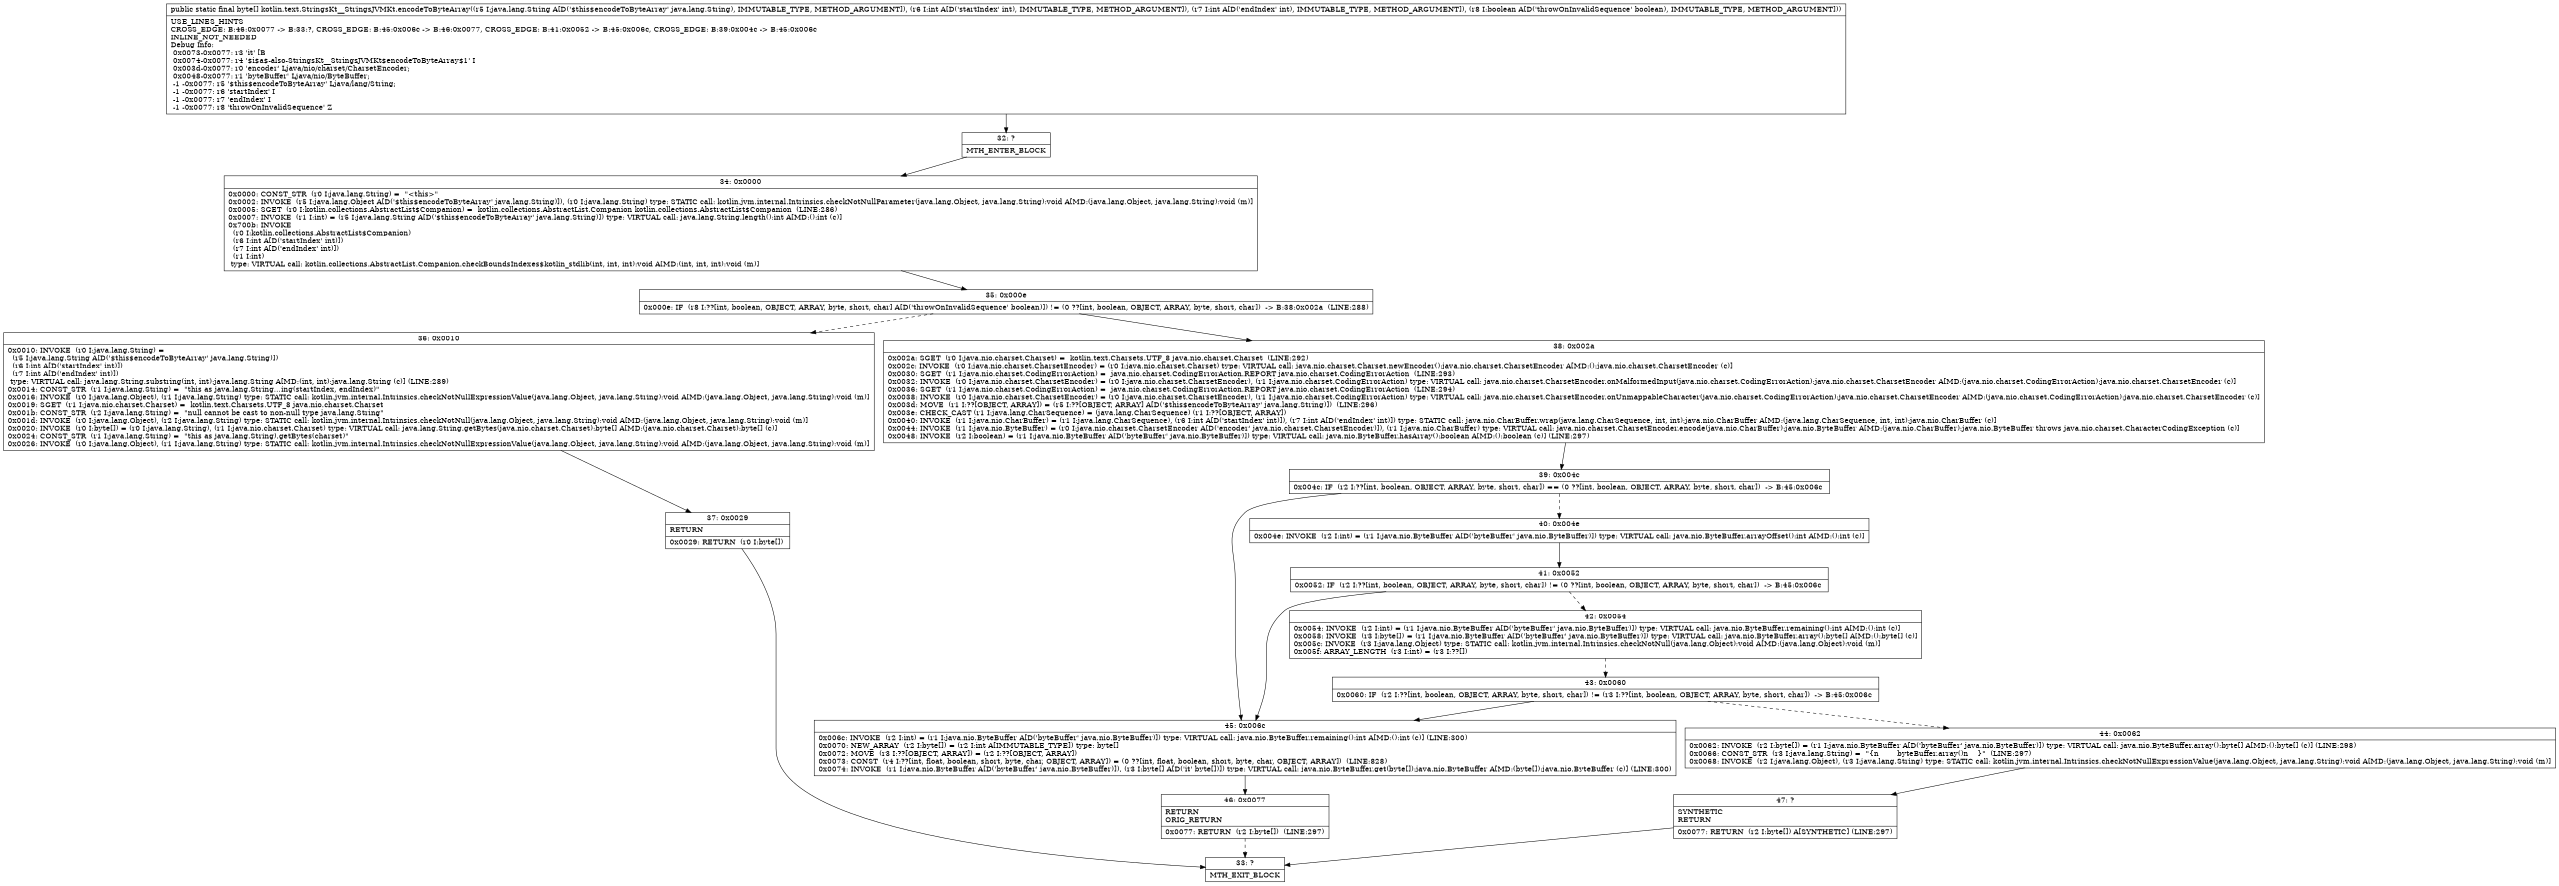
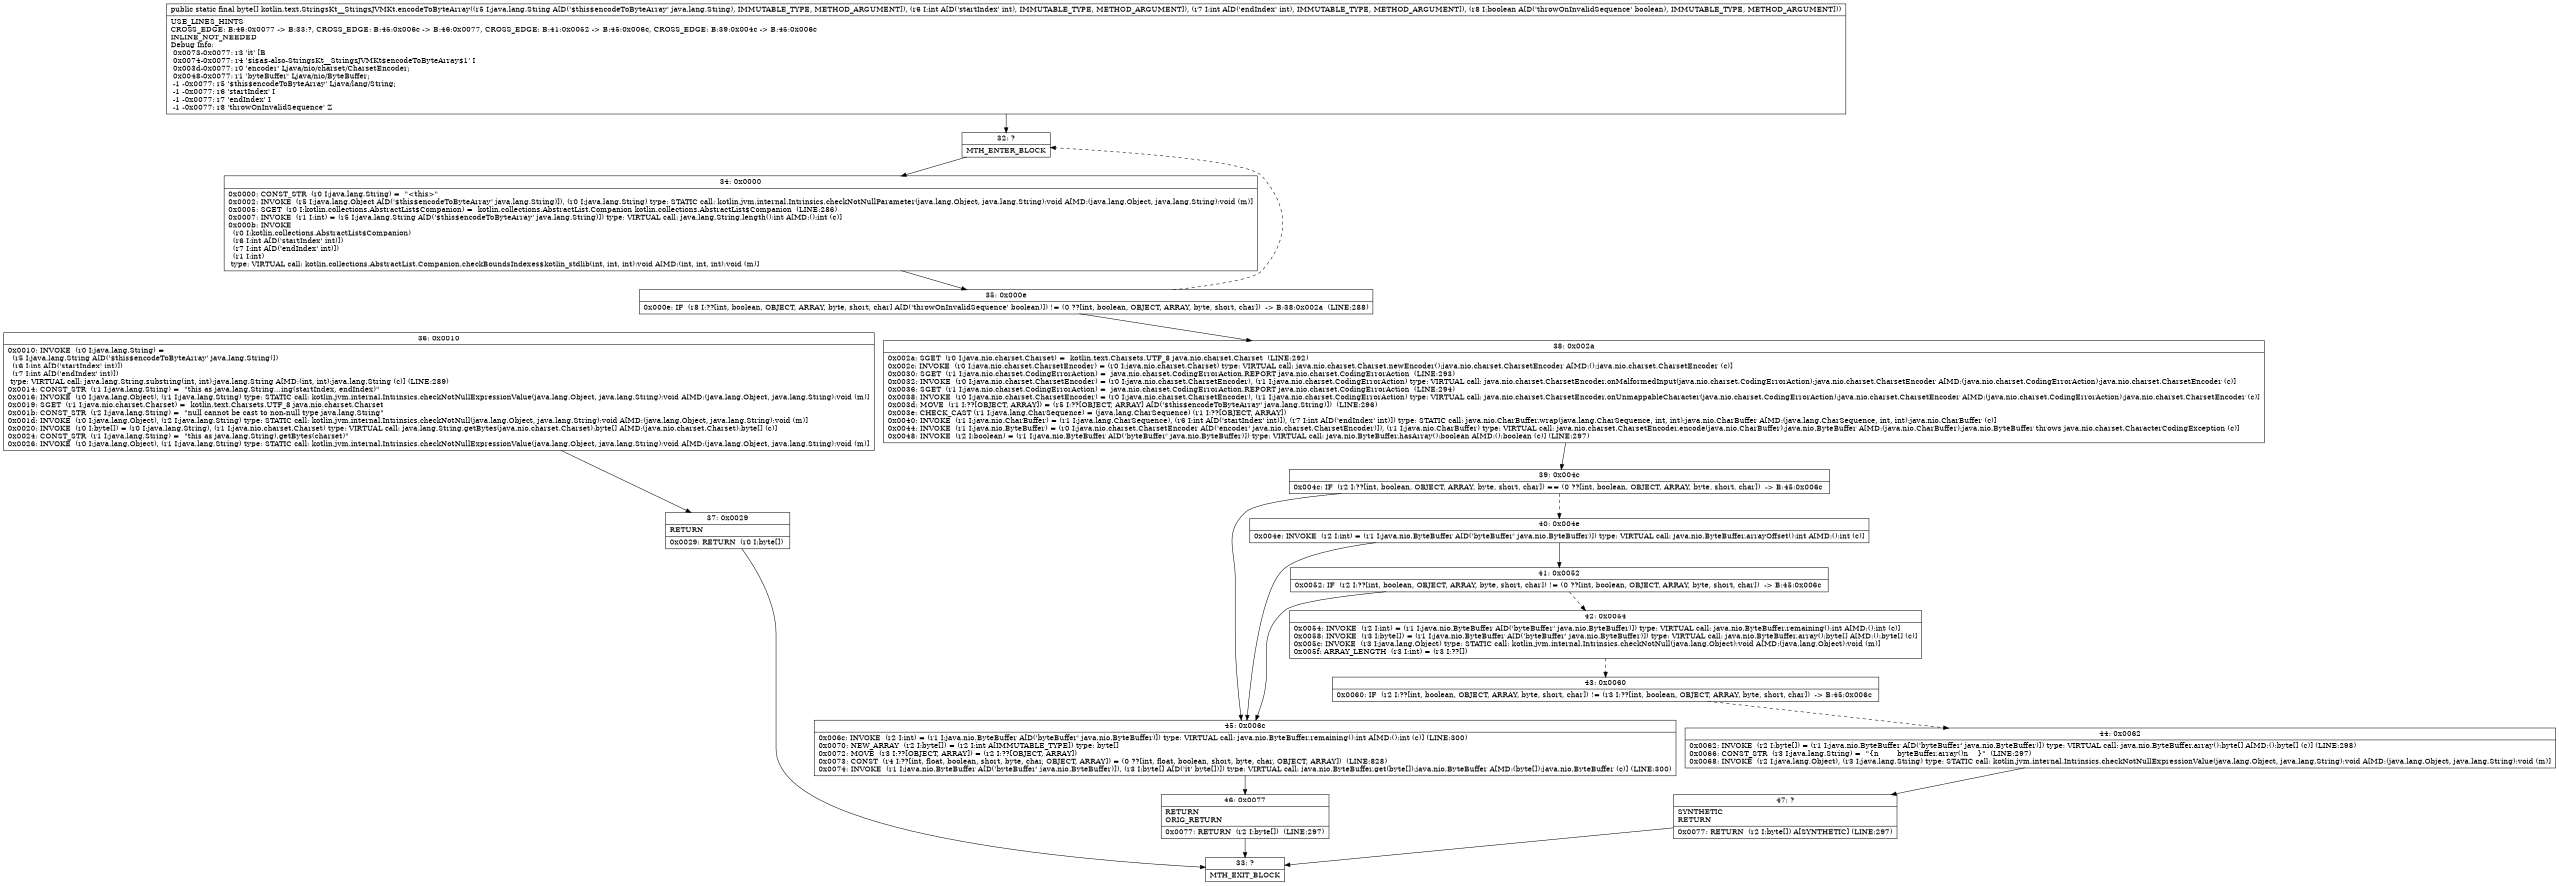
(262, 225) -> (262, 225)
(875, 323) -> (1257, 173)
(1477, 710) -> (1270, 593)
(1245, 845) -> (1245, 845)
